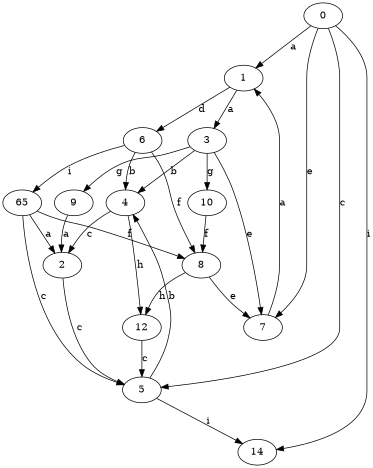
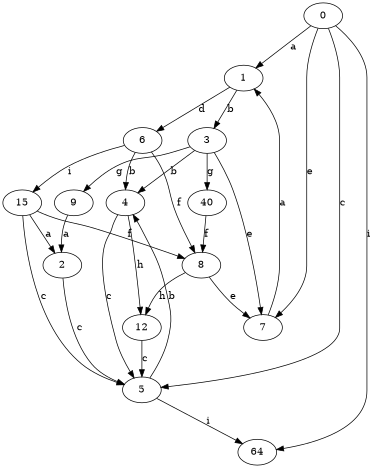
(231, 109) -> (231, 109)
(22, 203) -> (22, 203)
(207, 203) -> (207, 203)
(93, 223) -> (106, 294)
(257, 452) -> (257, 452)
